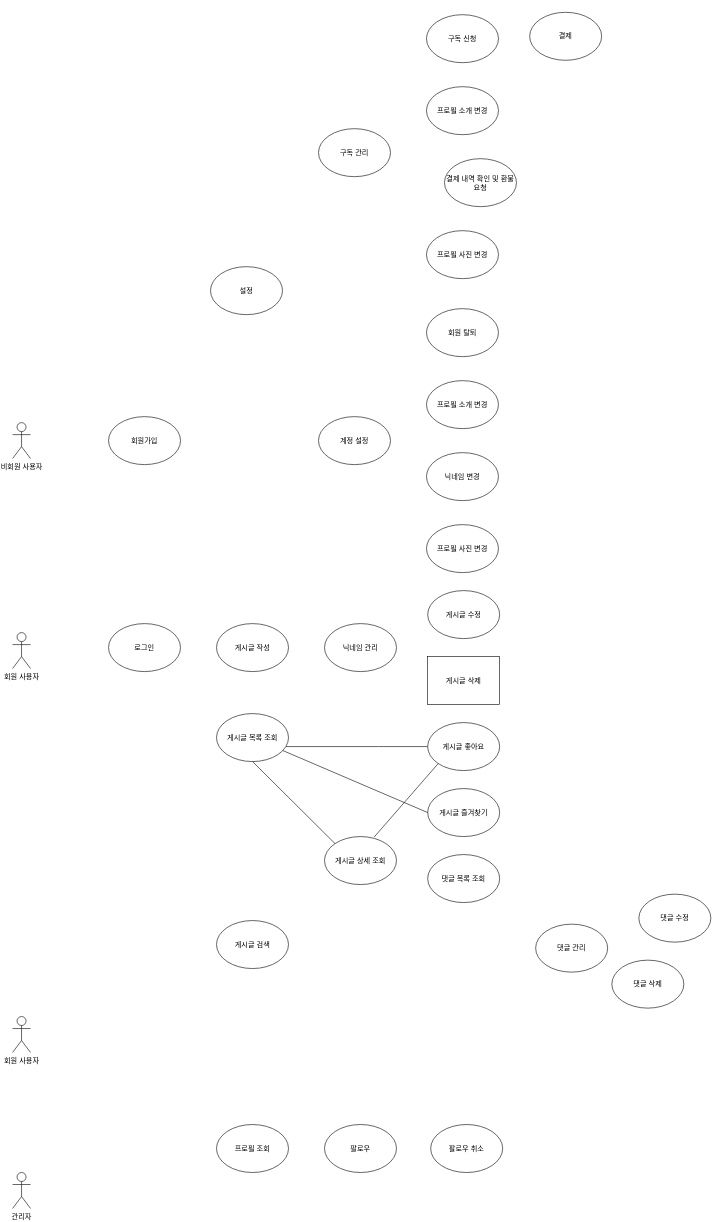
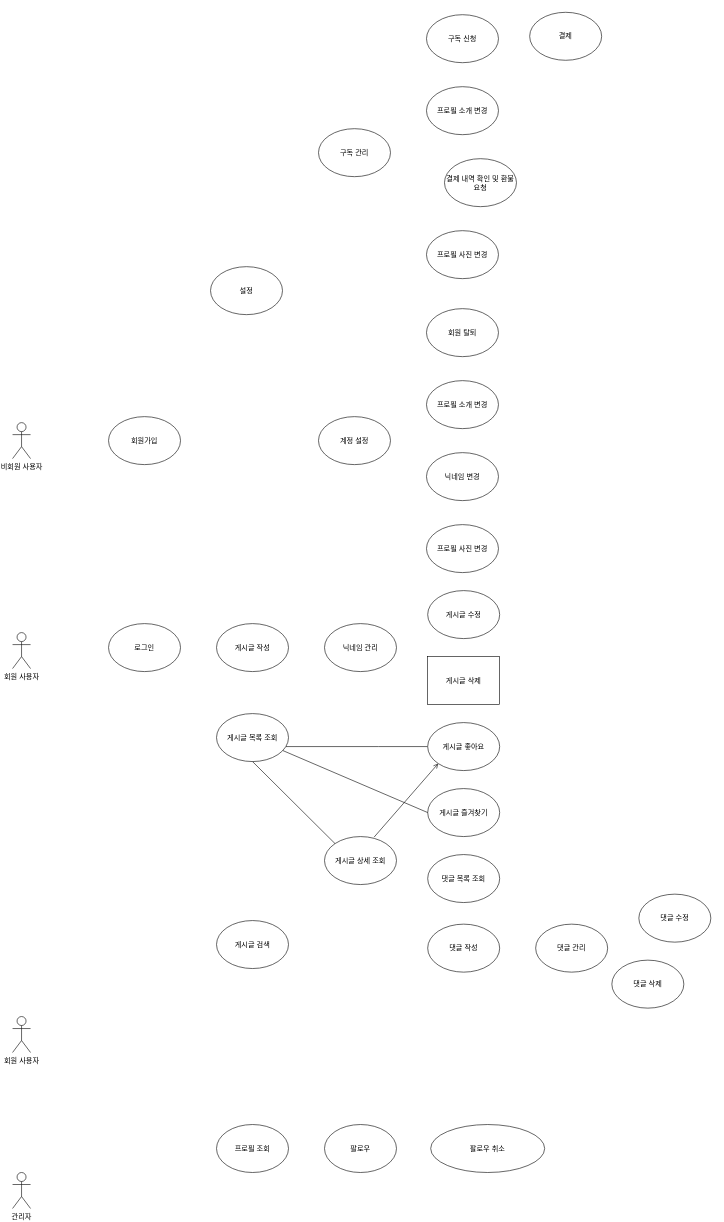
(436, 766) -> (435, 767)
none -> (464, 948)
(467, 1149) -> (488, 1149)
